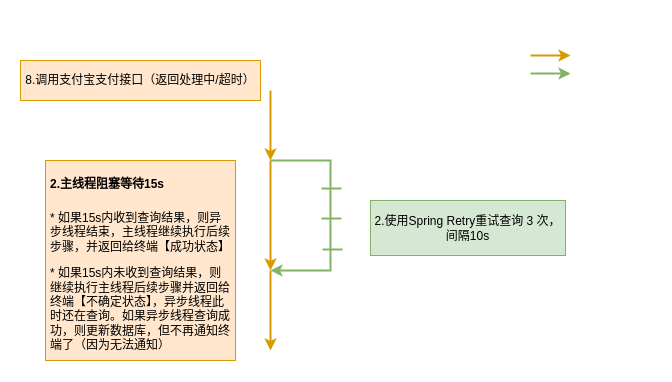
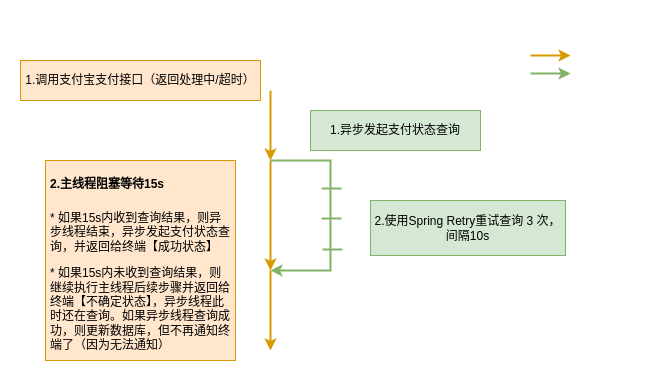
(141, 81) -> (141, 81)
none -> (396, 131)
(142, 223) -> (142, 223)
